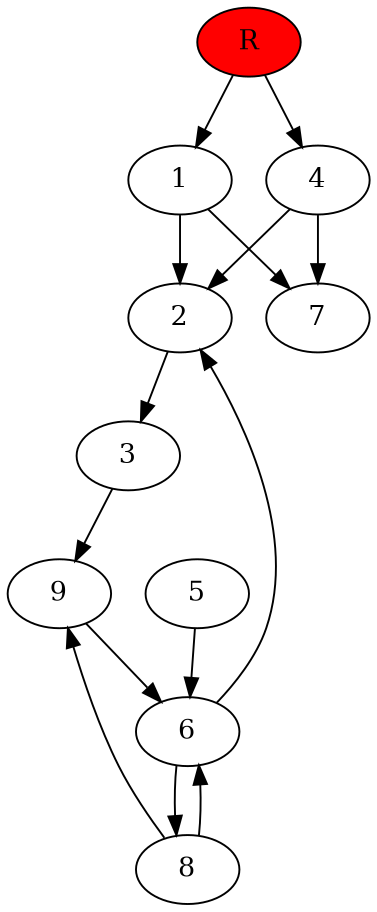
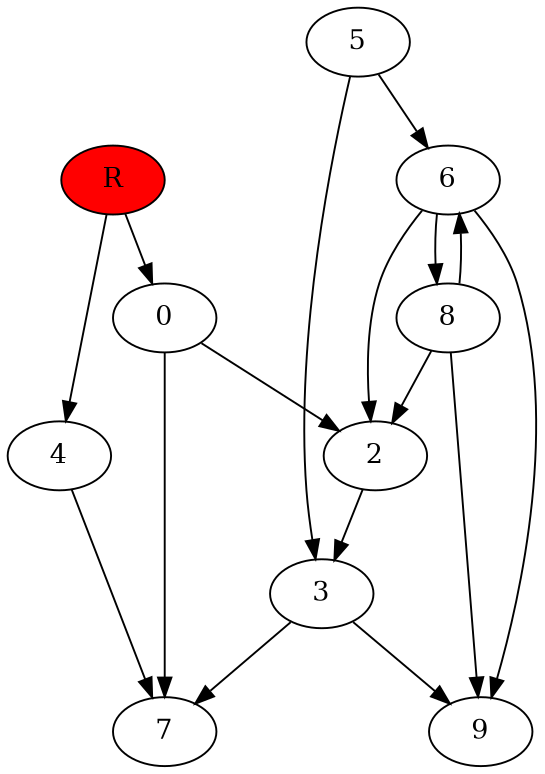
(180, 180) -> (165, 318)
(258, 240) -> (416, 378)
none -> (311, 307)
(117, 655) -> (536, 440)
none -> (251, 656)
